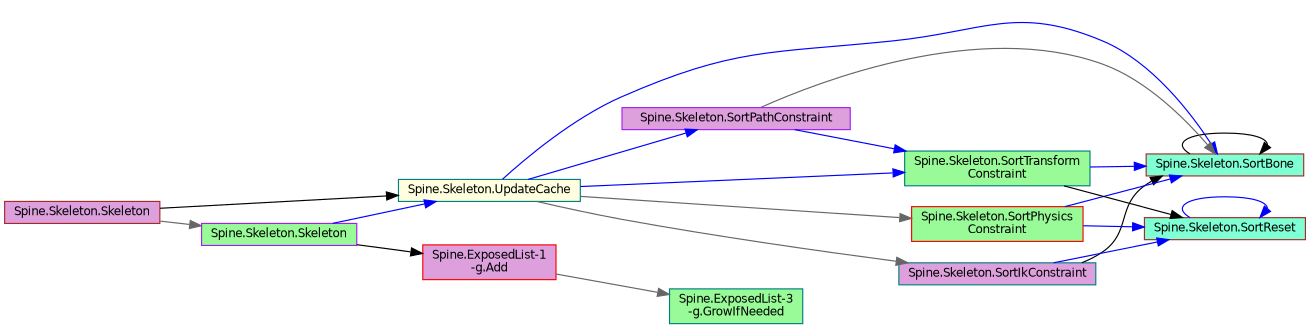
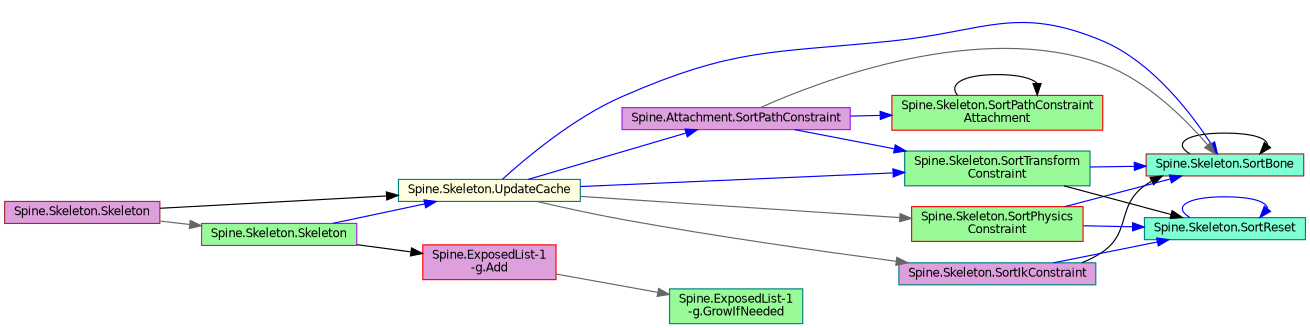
none -> (997, 113)
(736, 119) -> (736, 119)
(1225, 229) -> (1225, 229)
(736, 306) -> (736, 306)
